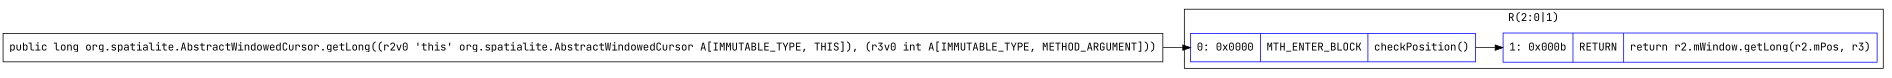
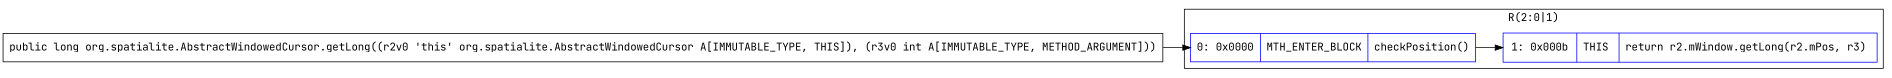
(1598, 47) -> (1596, 47)
